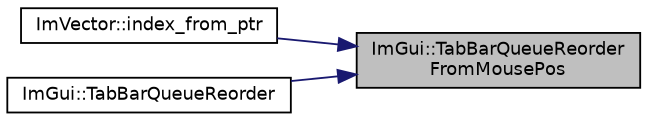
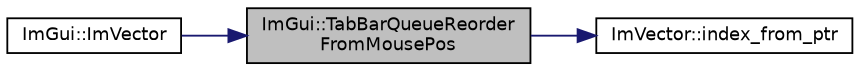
(308, 41) -> (554, 36)
(149, 95) -> (94, 36)
